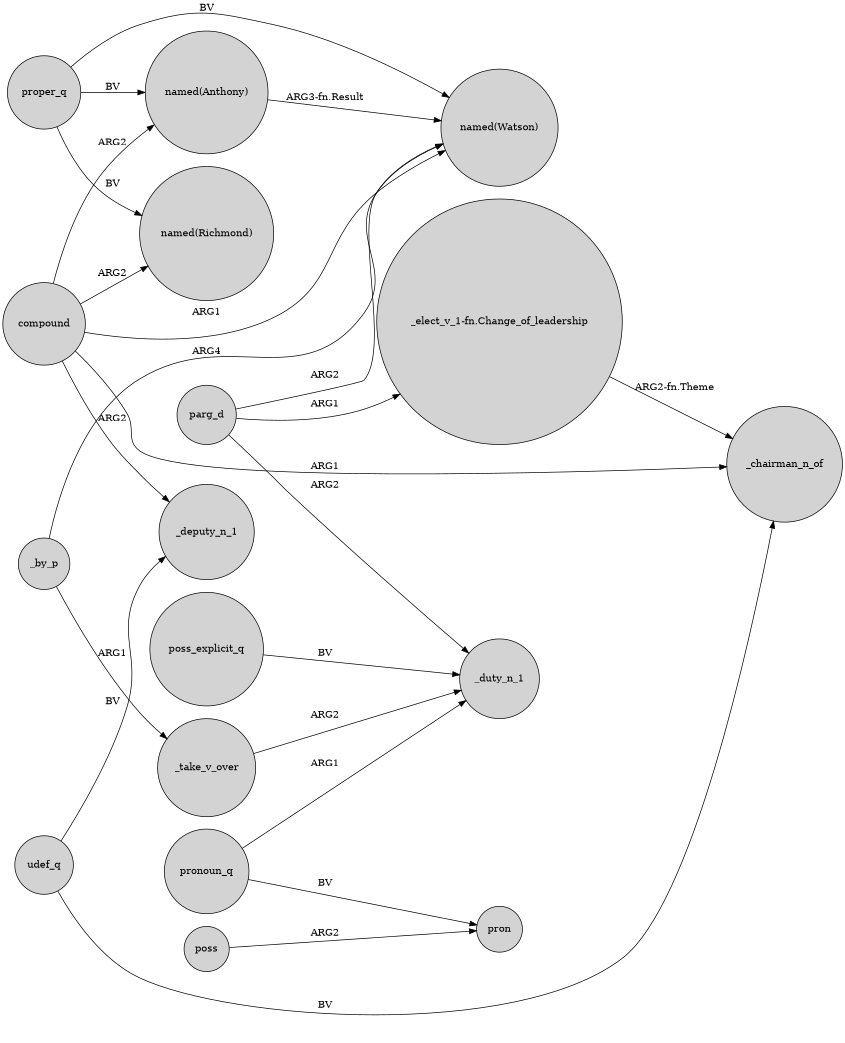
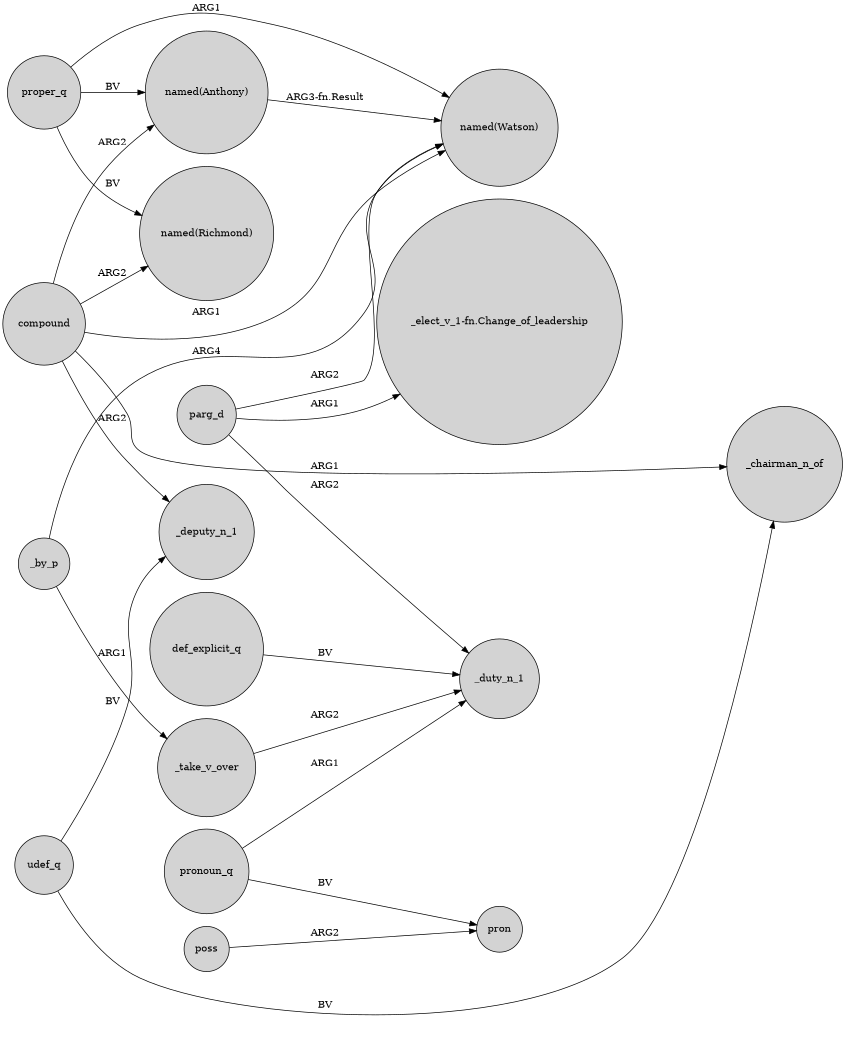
(207, 8) -> (207, 8)
(668, 406) -> none
(207, 649) -> (207, 649)
